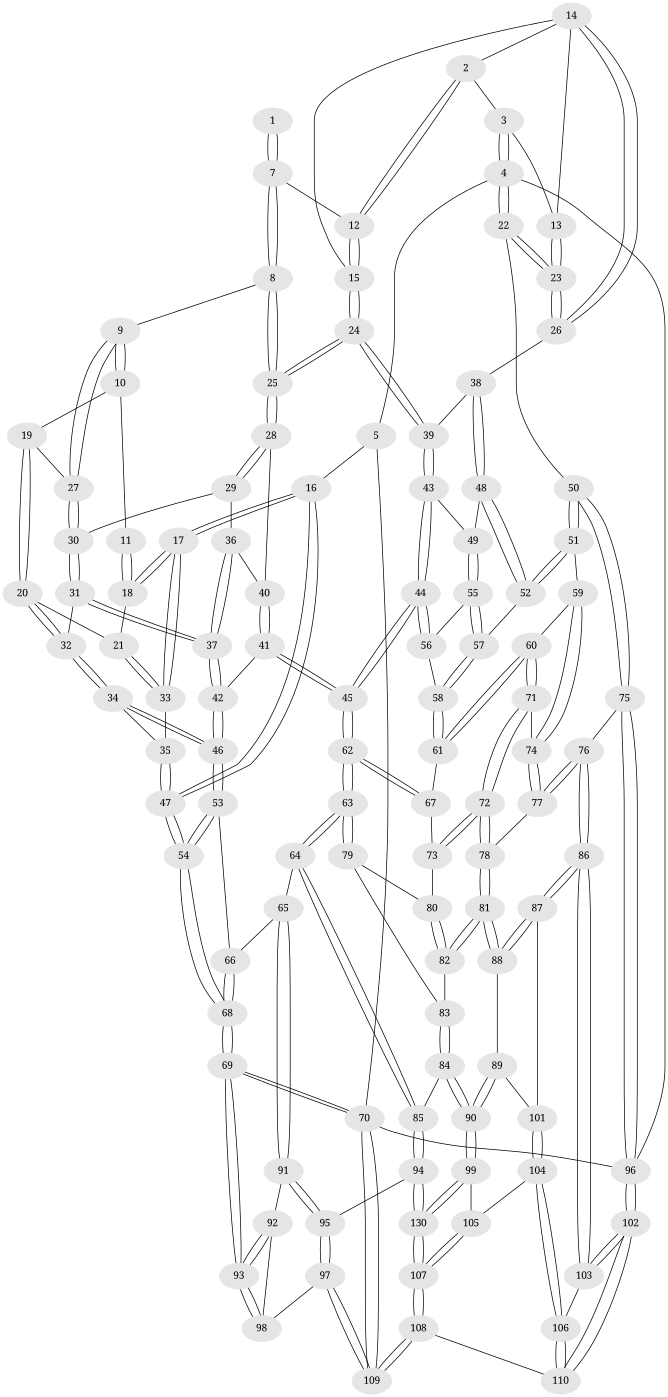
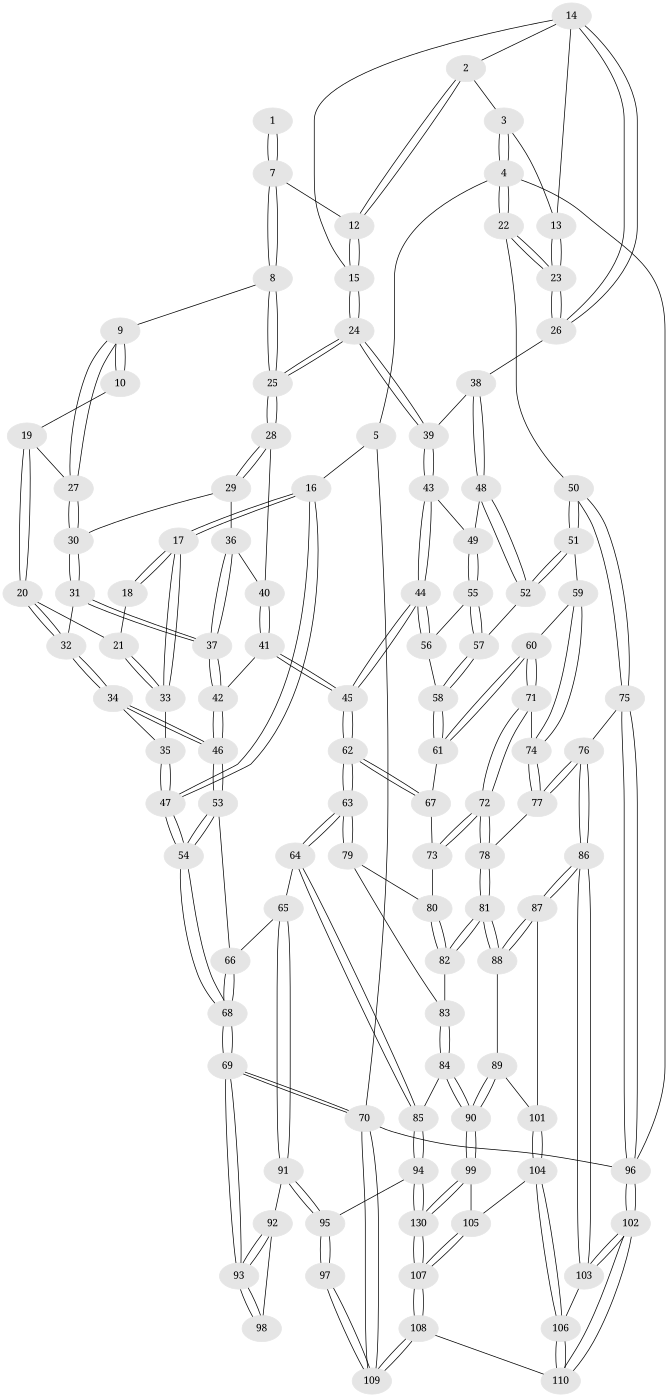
(126, 541) -> none
(293, 1302) -> none
